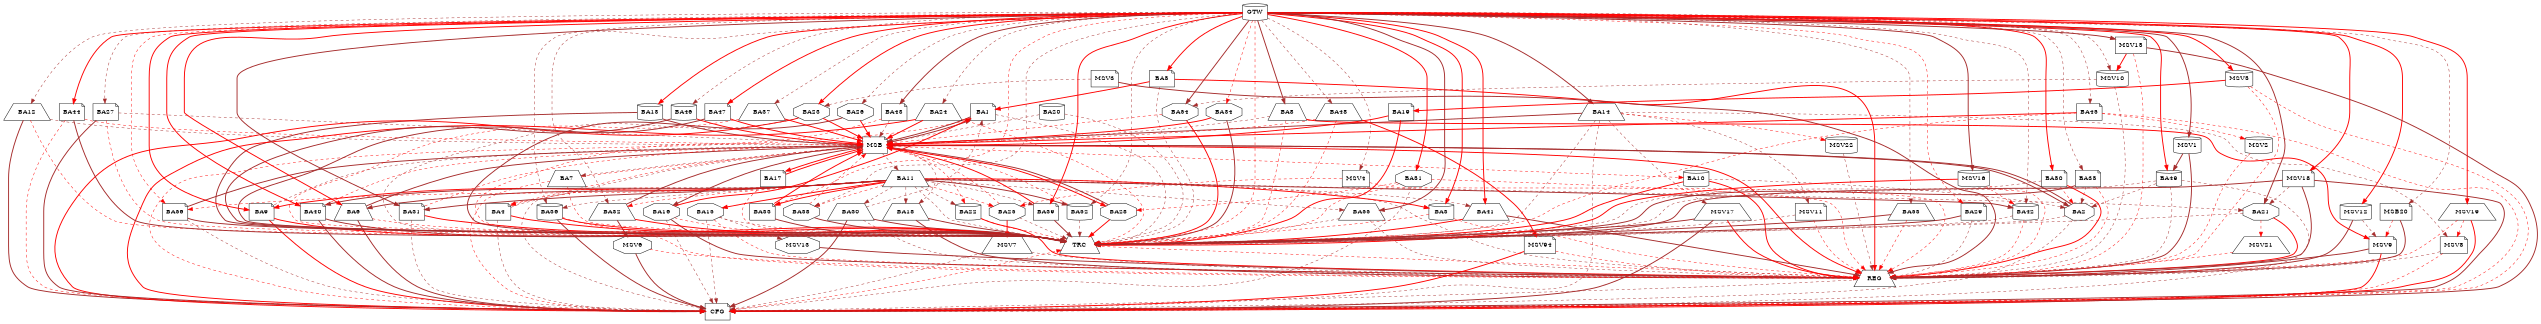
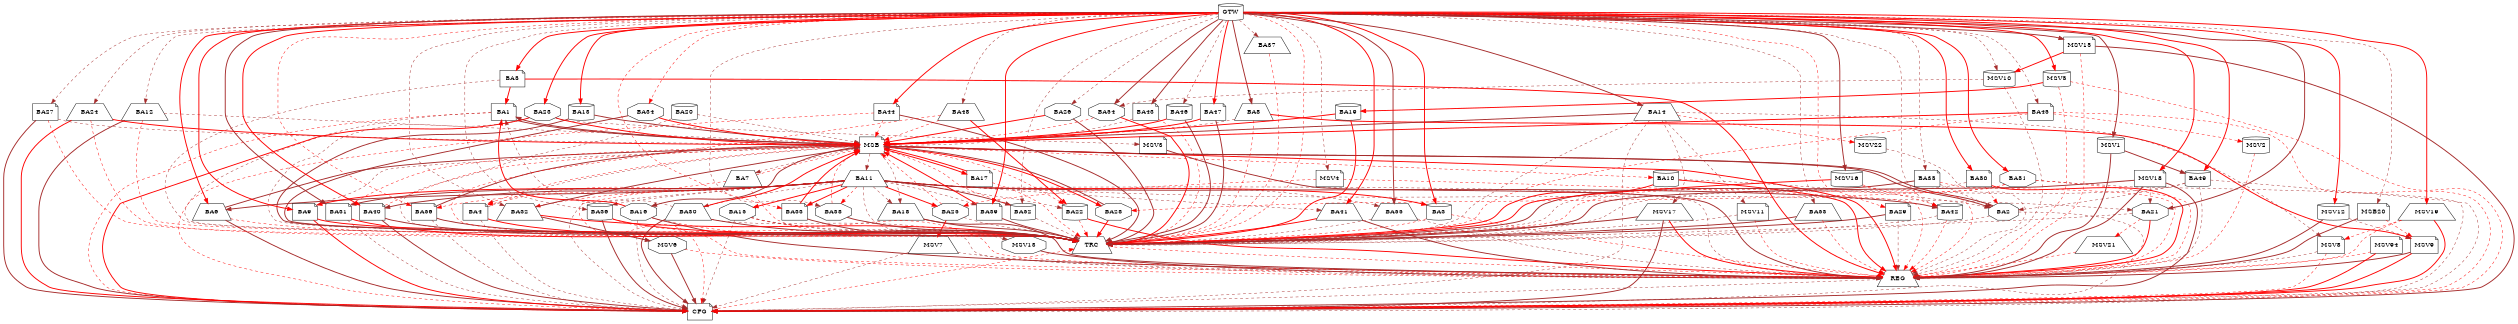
(959, 85) -> (845, 134)
(1401, 112) -> (1348, 112)
(817, 128) -> (793, 181)
(1453, 161) -> (1016, 160)
(956, 194) -> (909, 196)
